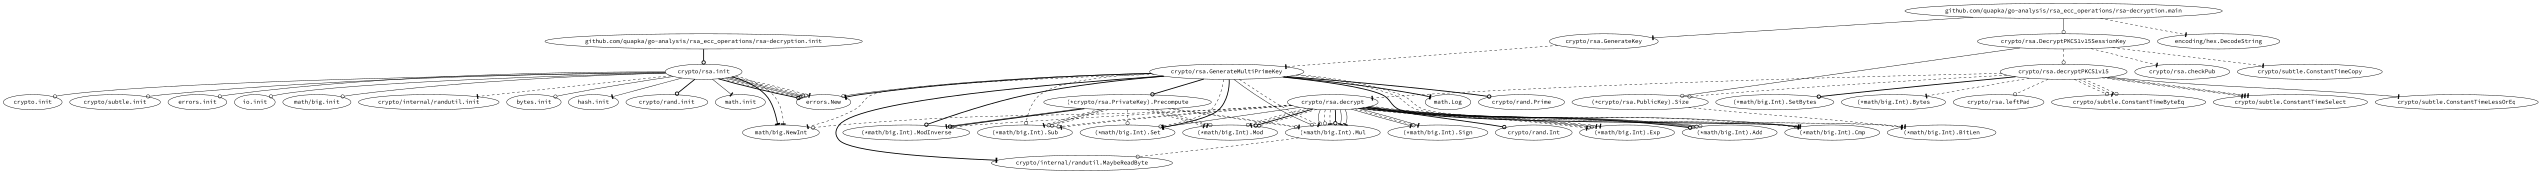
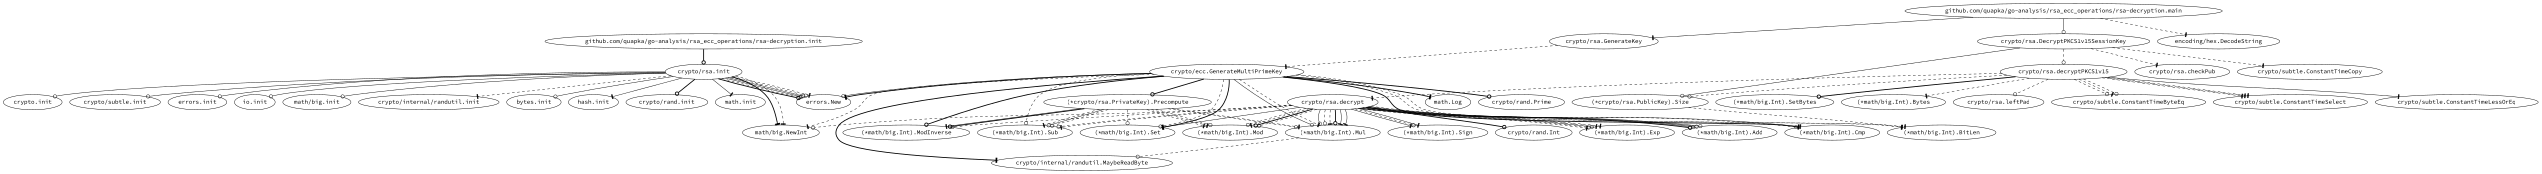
(1227, 72) -> (1227, 72)
